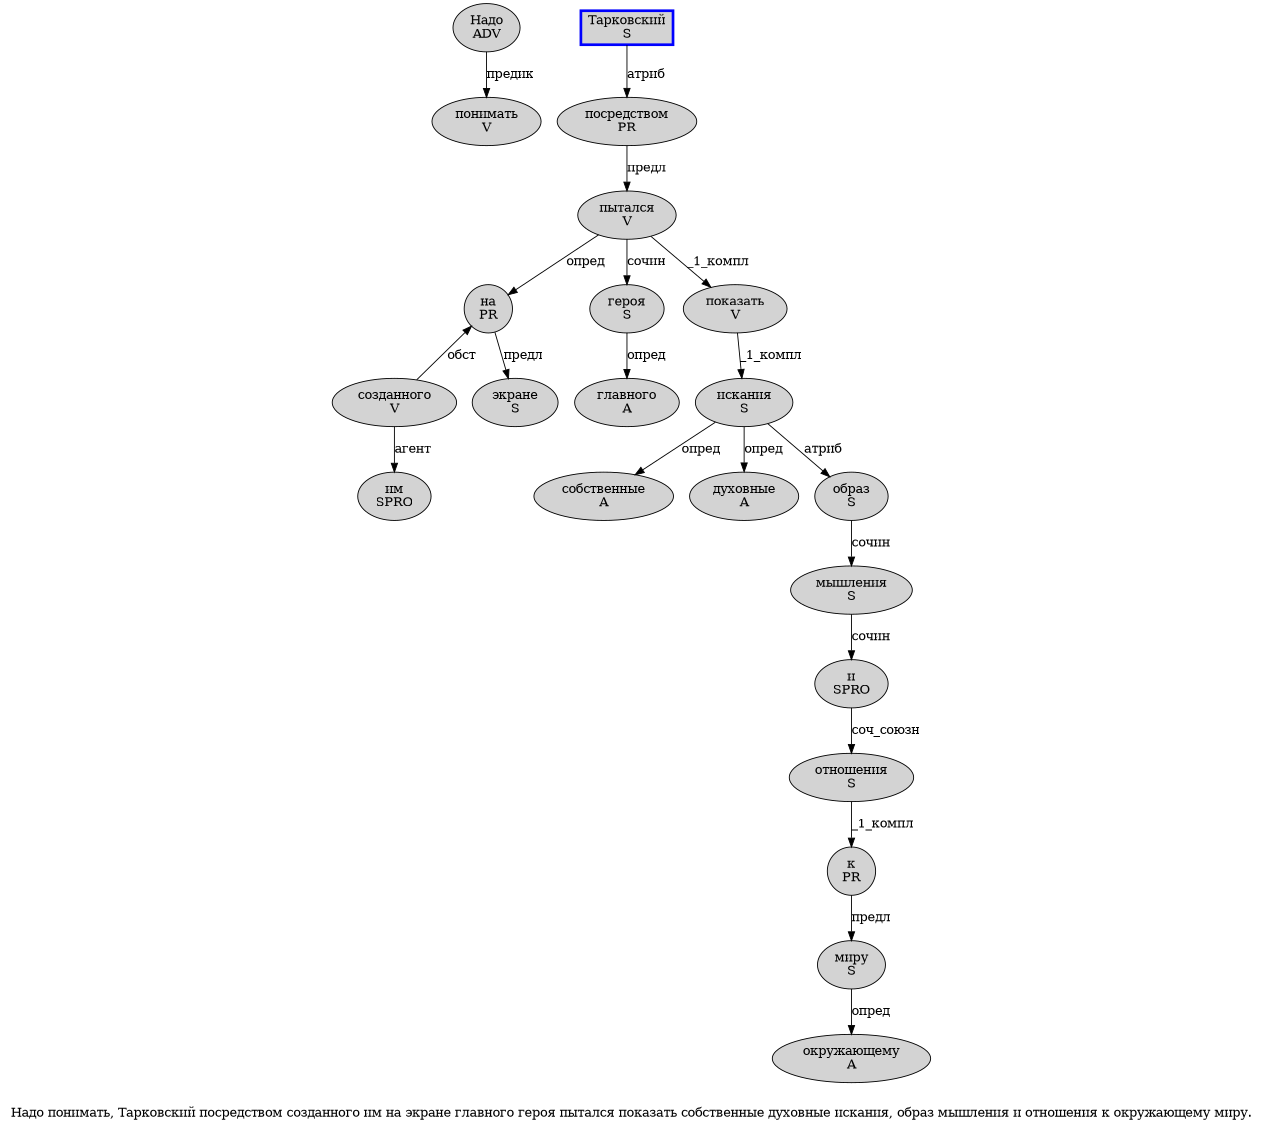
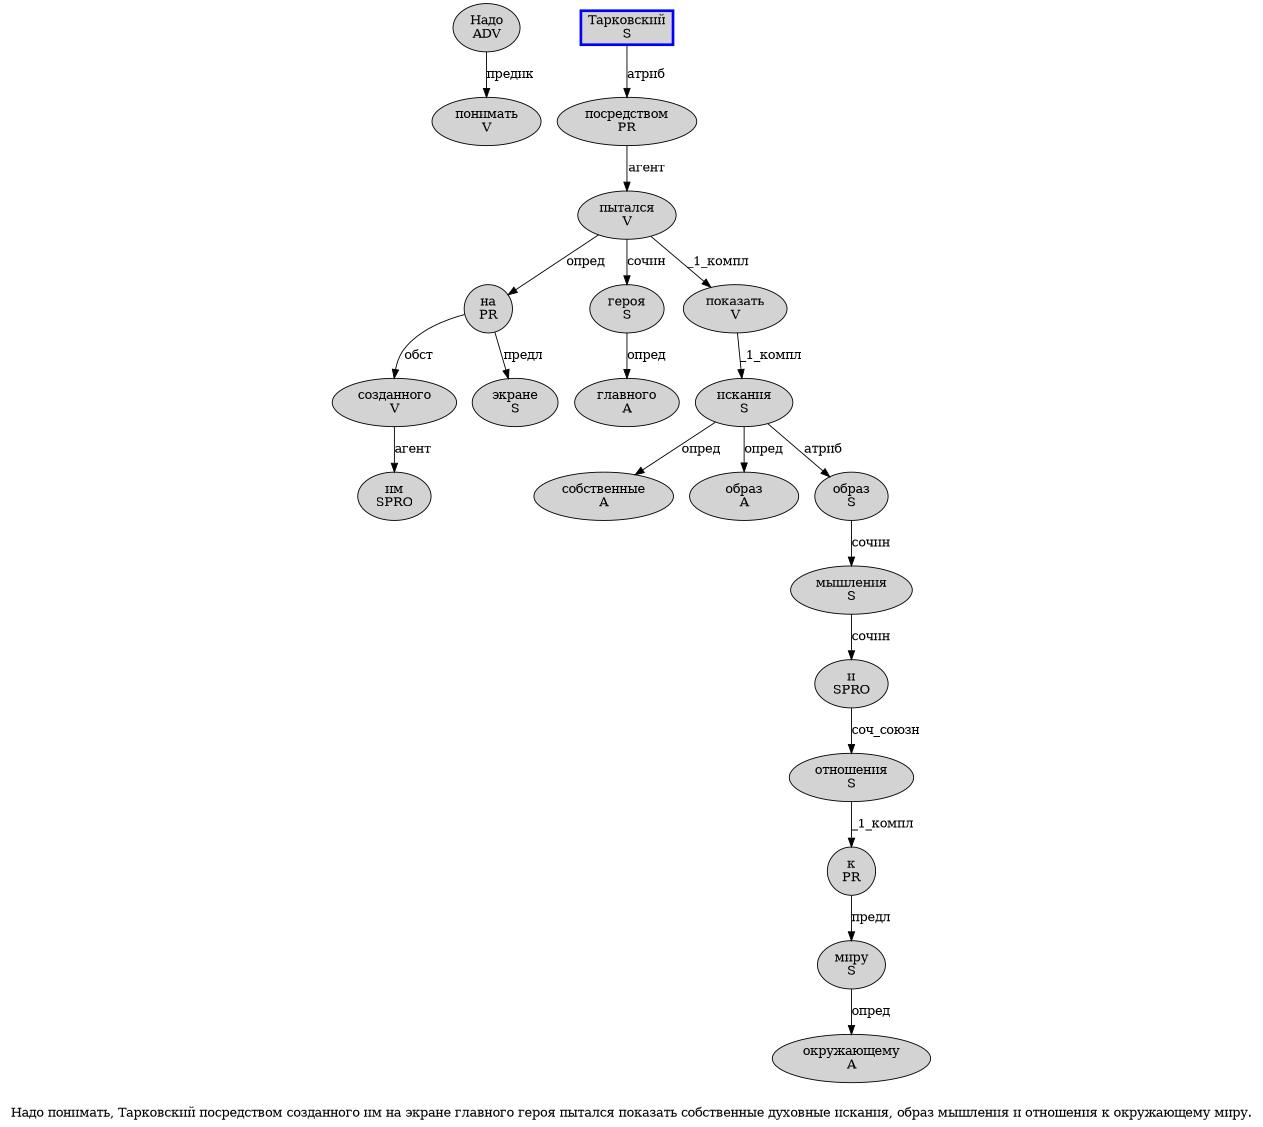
(647, 168) -> (647, 168)
(441, 356) -> (422, 333)
(744, 496) -> (744, 496)
